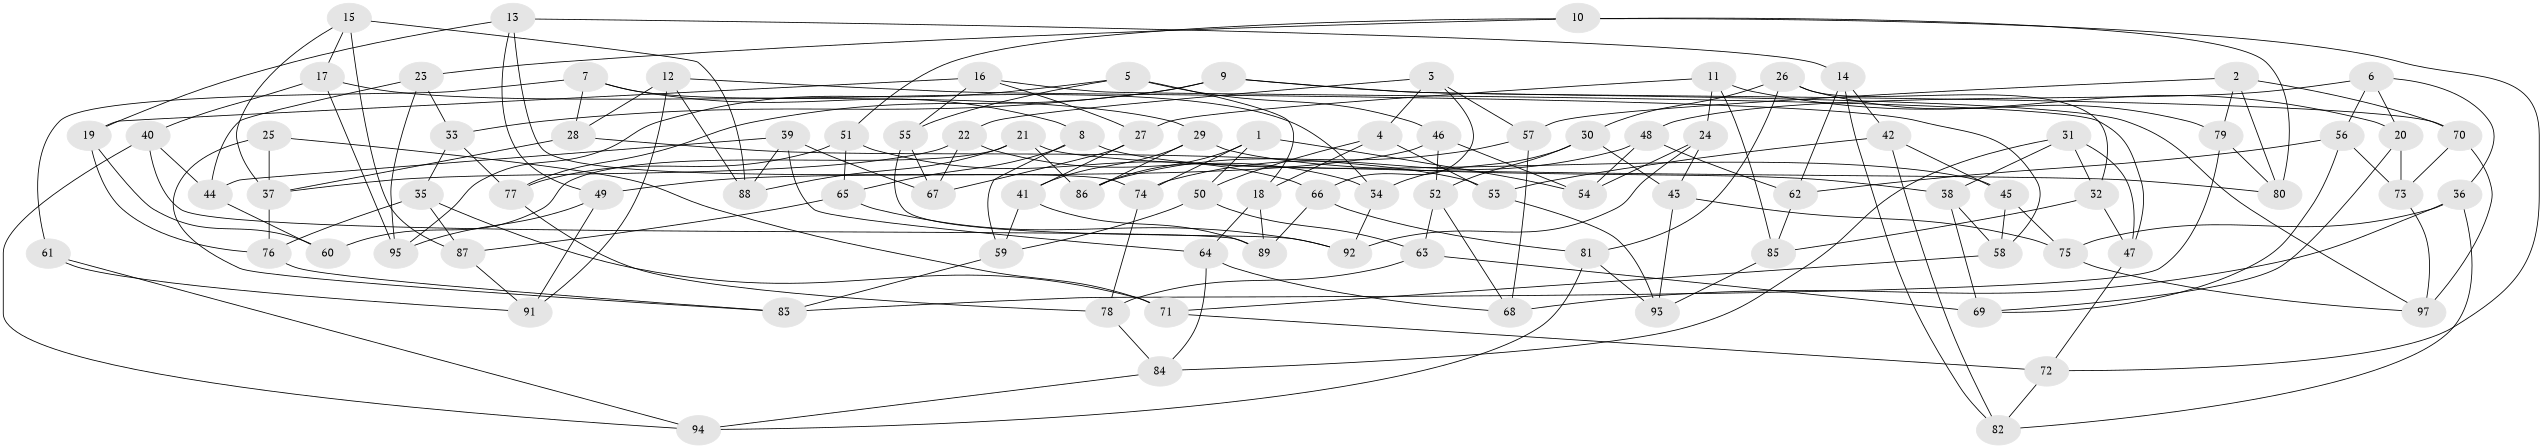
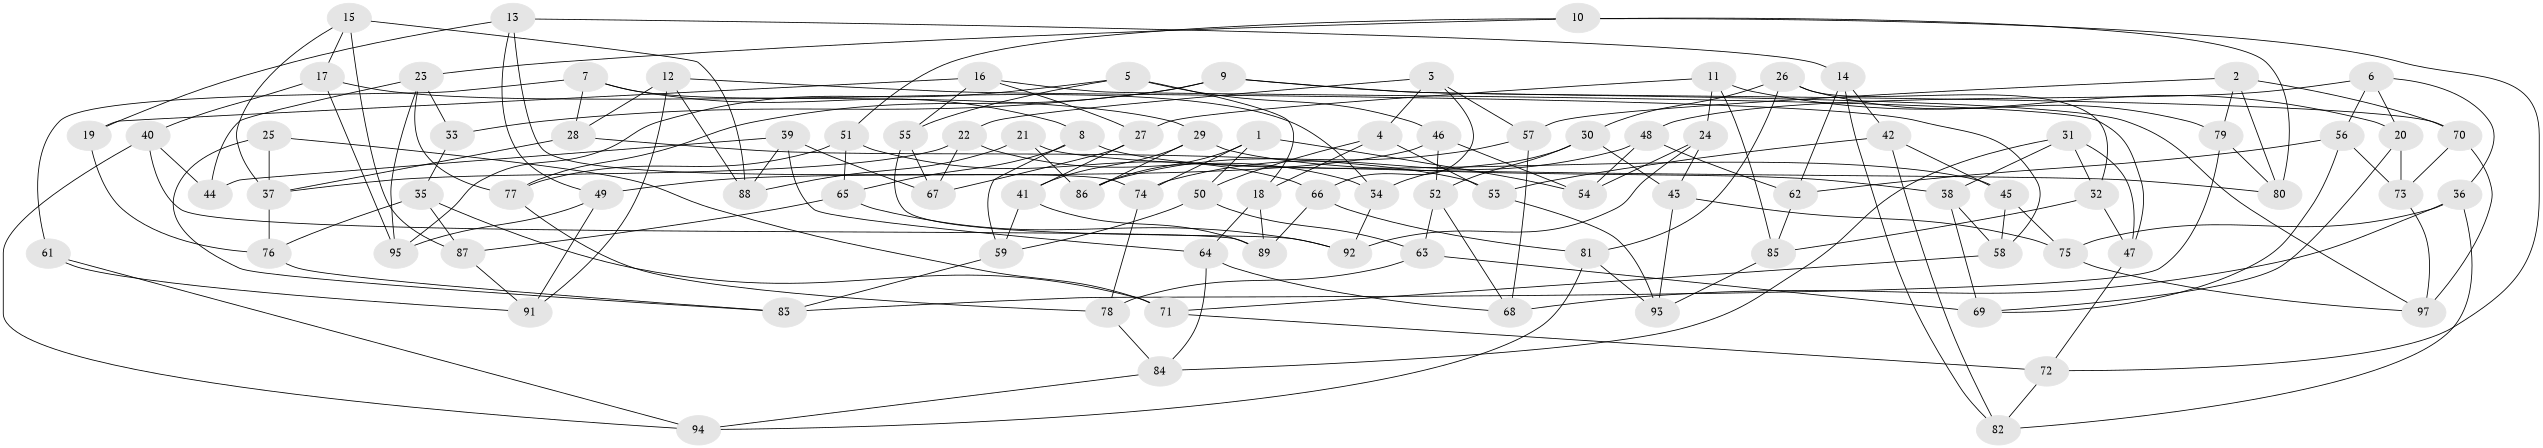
(483, 166) -> (429, 158)
(328, 254) -> none
